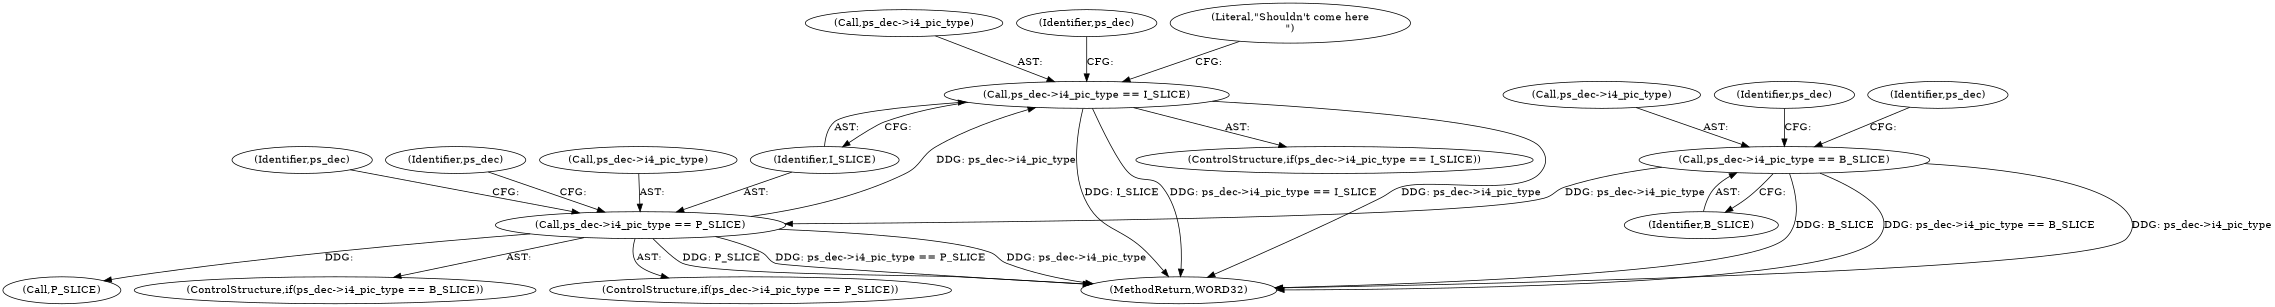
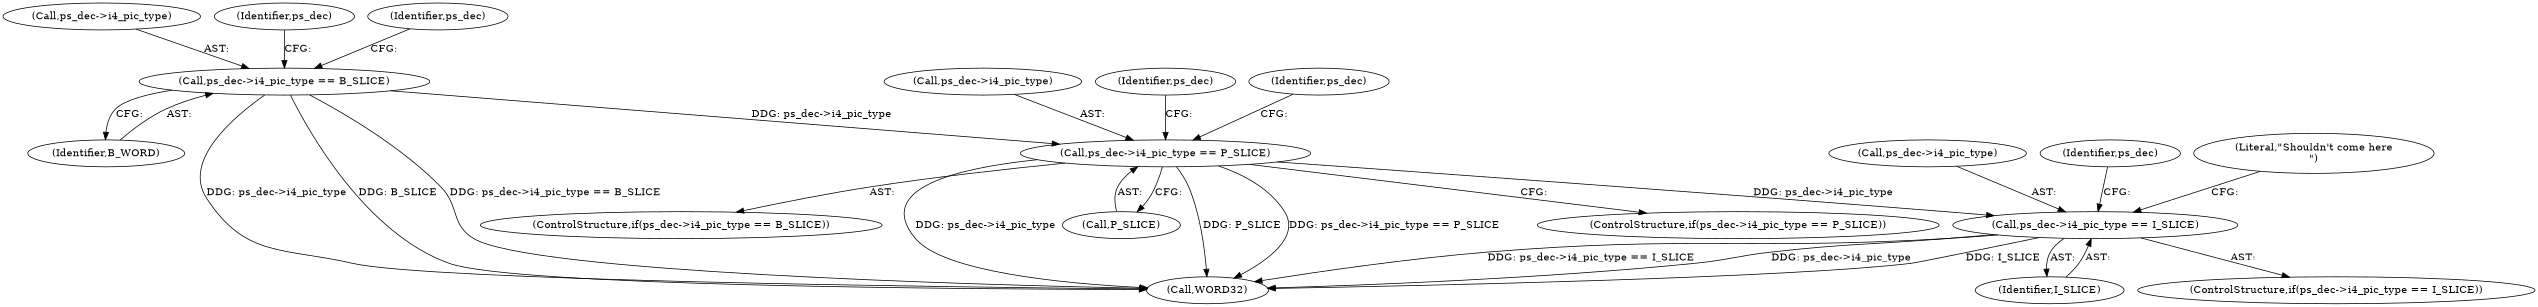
(900, 127) -> (2065, 258)
(738, 191) -> (1117, 189)
(1701, 225) -> (106, 153)
(341, 258) -> (1170, 193)
(651, 258) -> (1536, 193)
(1179, 290) -> (1207, 290)
